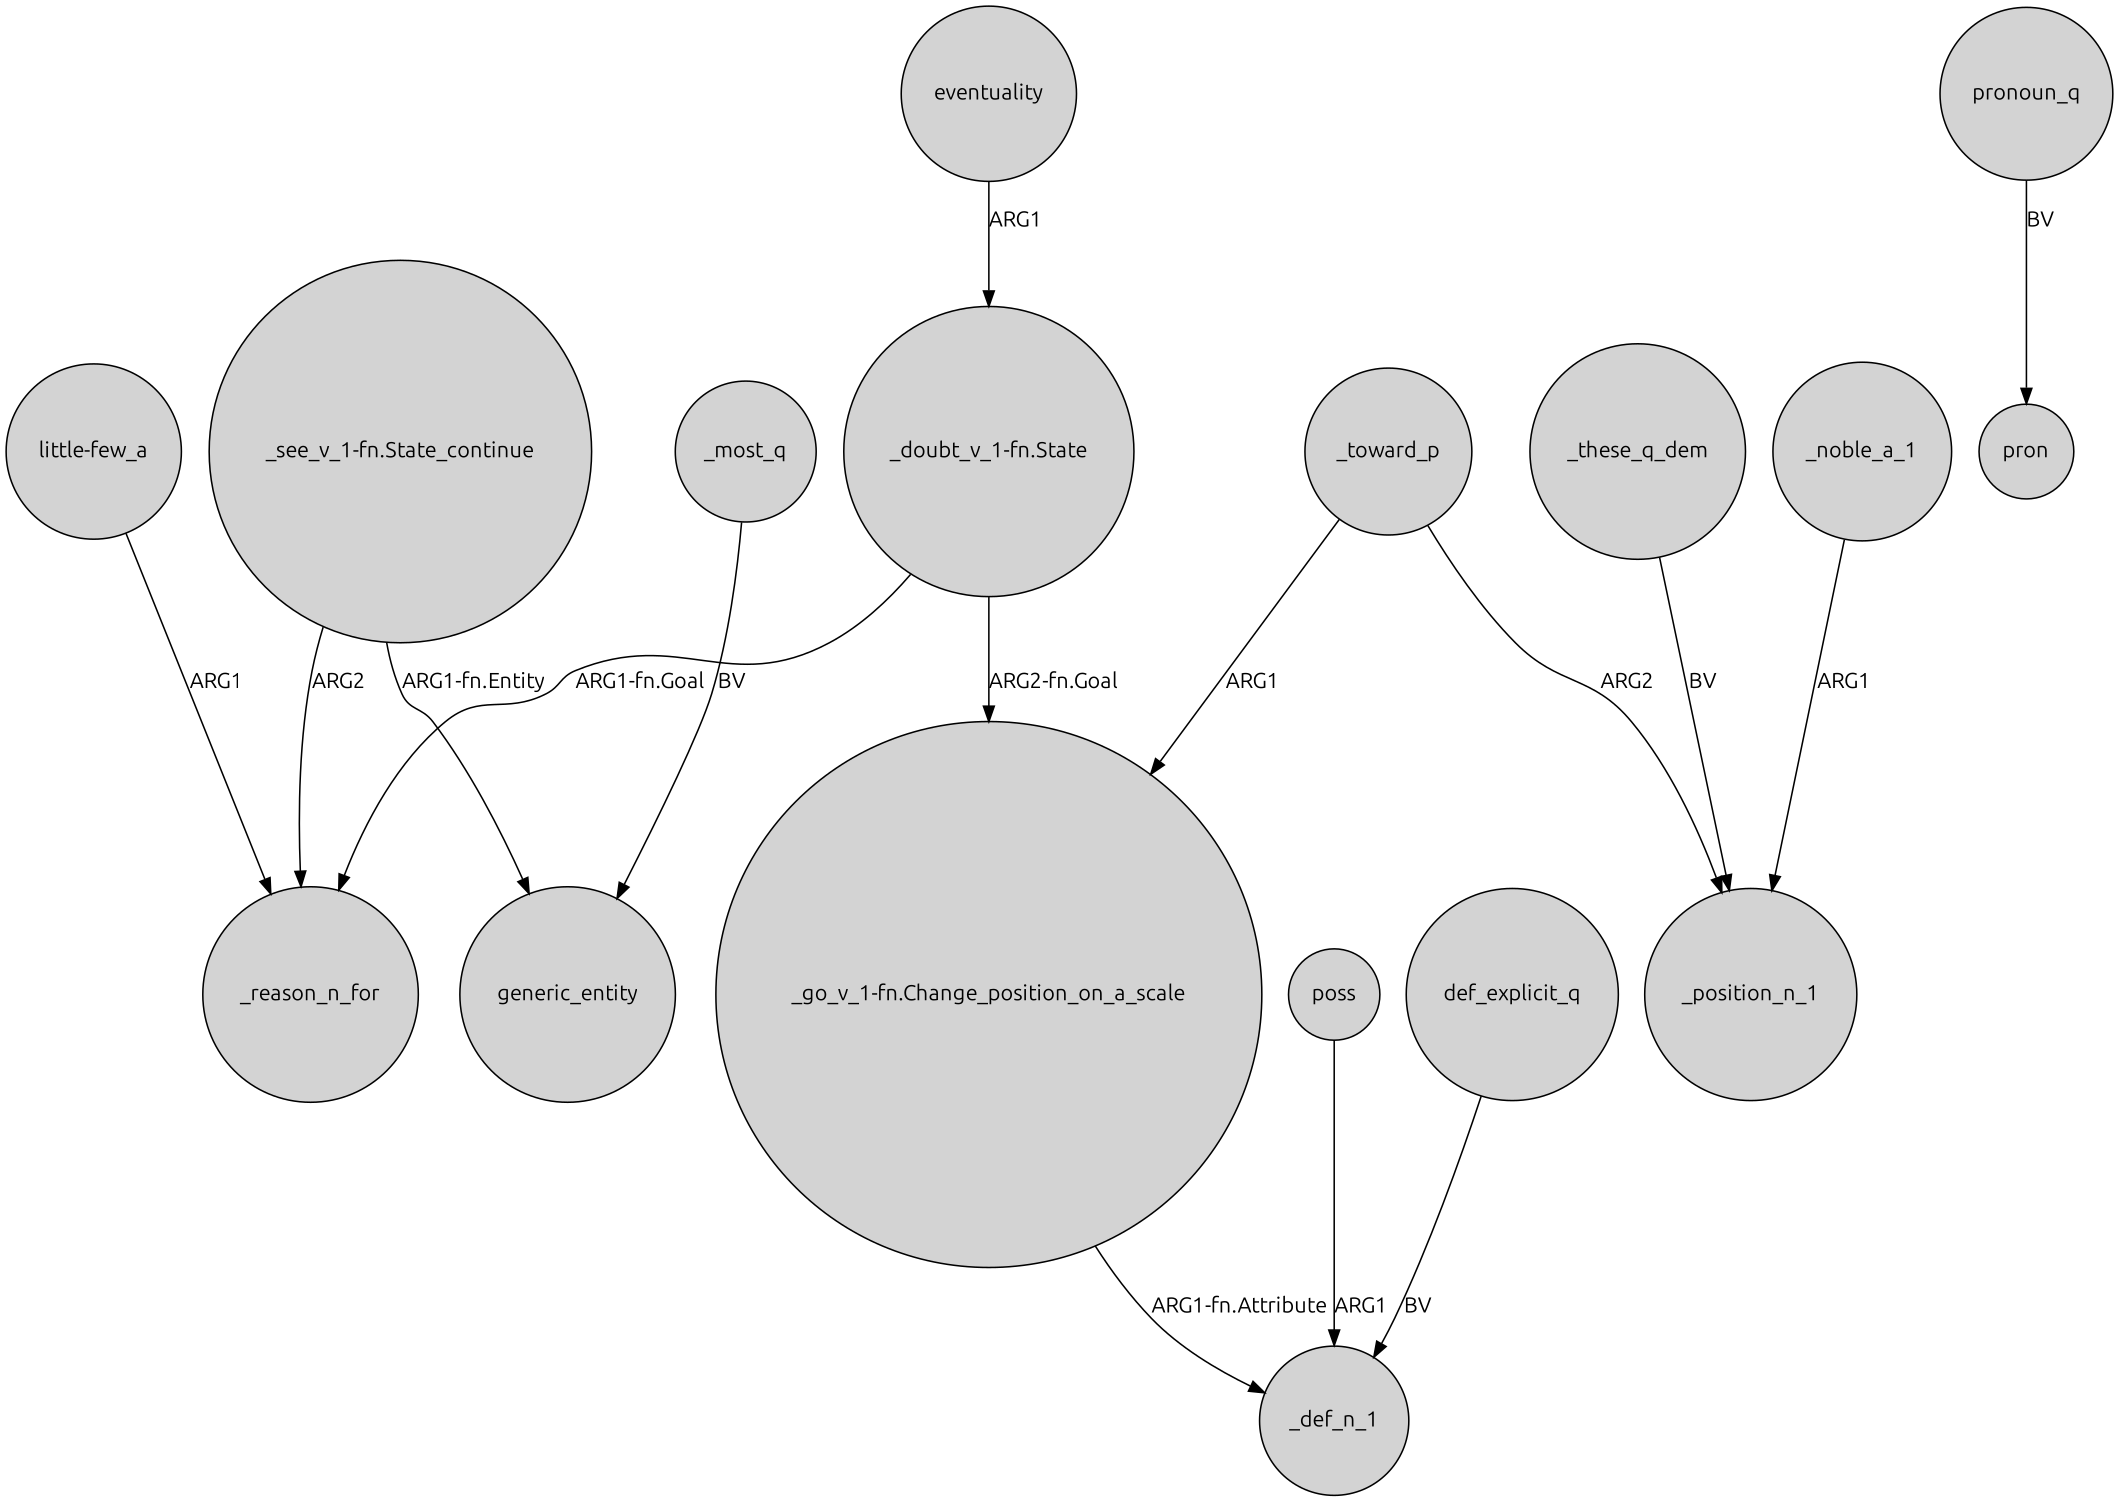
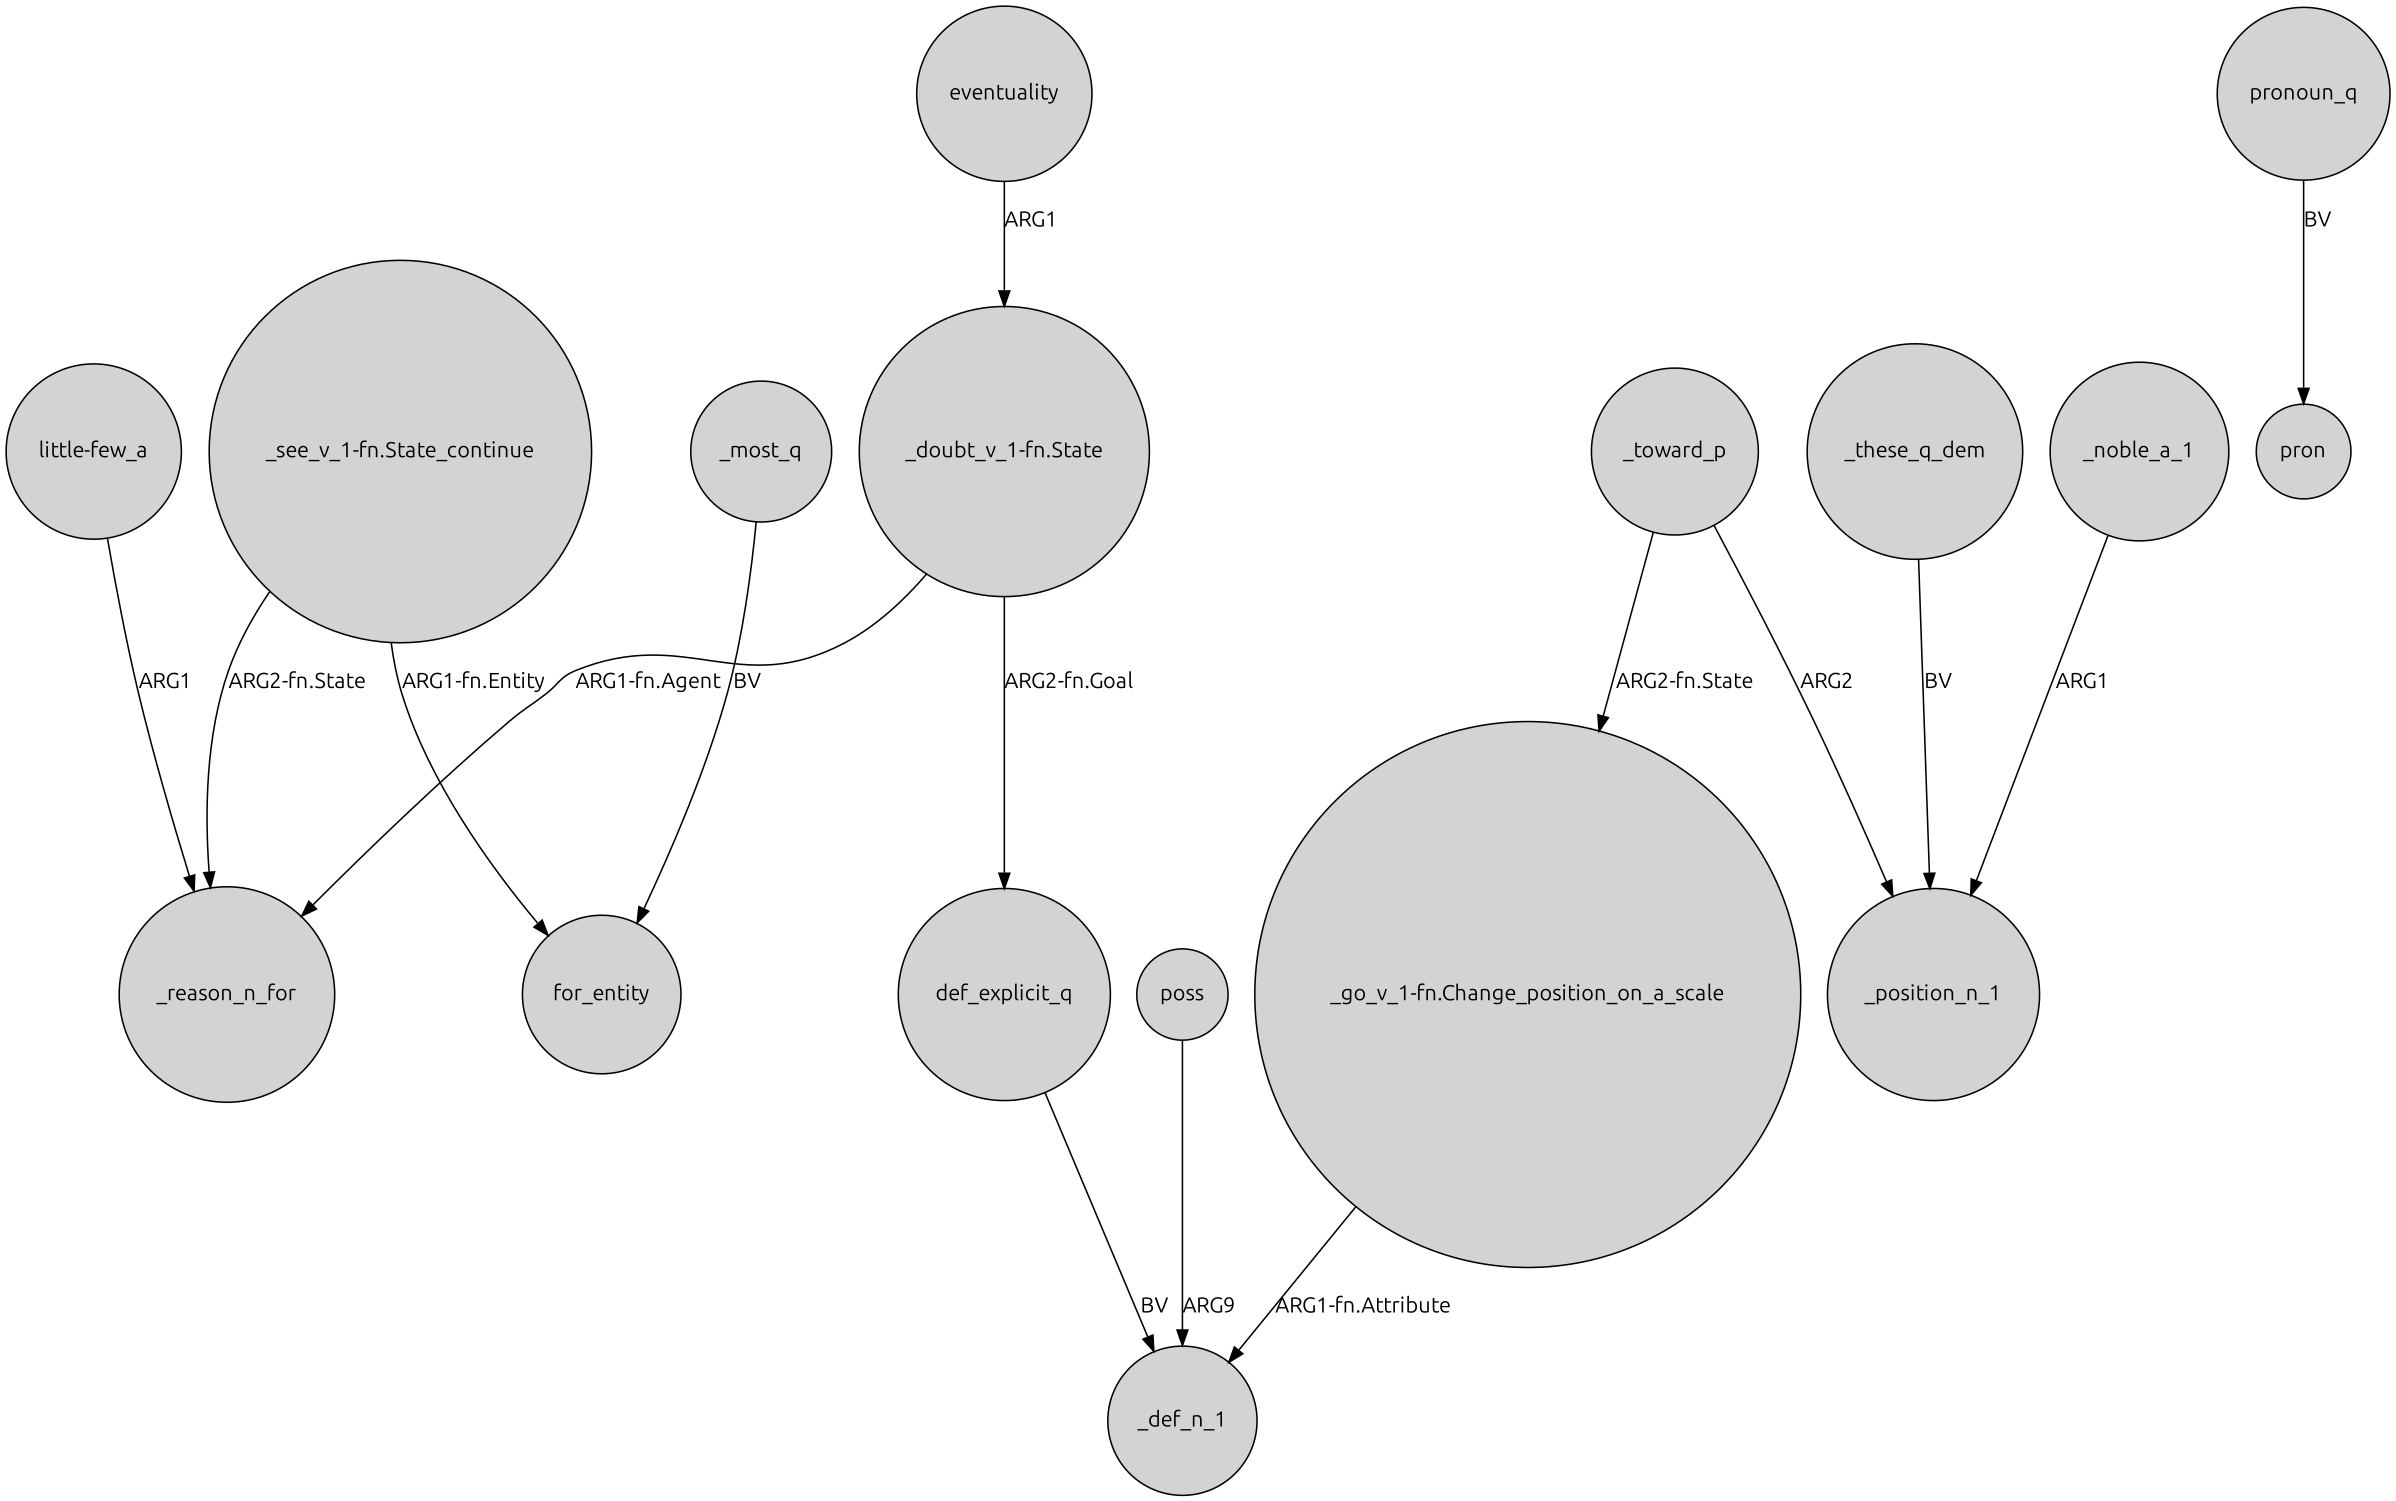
(989, 652) -> (1004, 735)
(339, 682) -> (297, 682)
(640, 682) -> (648, 682)
(1253, 682) -> (1685, 682)
(568, 995) -> (602, 995)
(1361, 1307) -> (1210, 1307)
